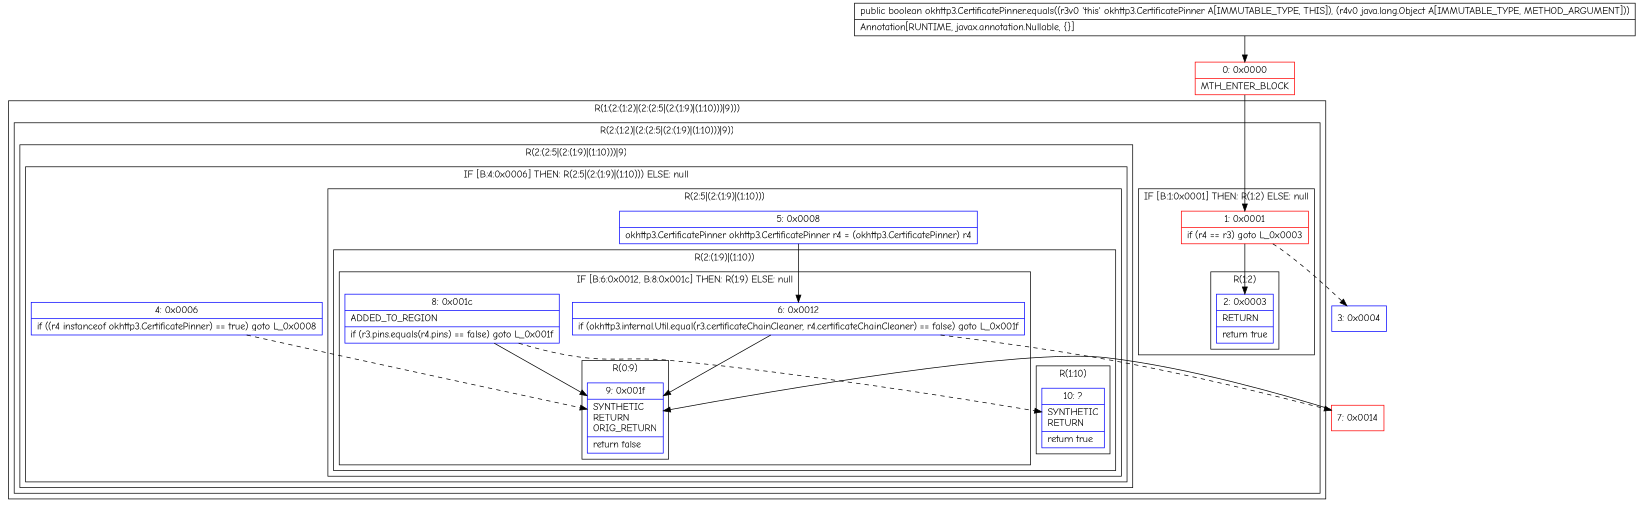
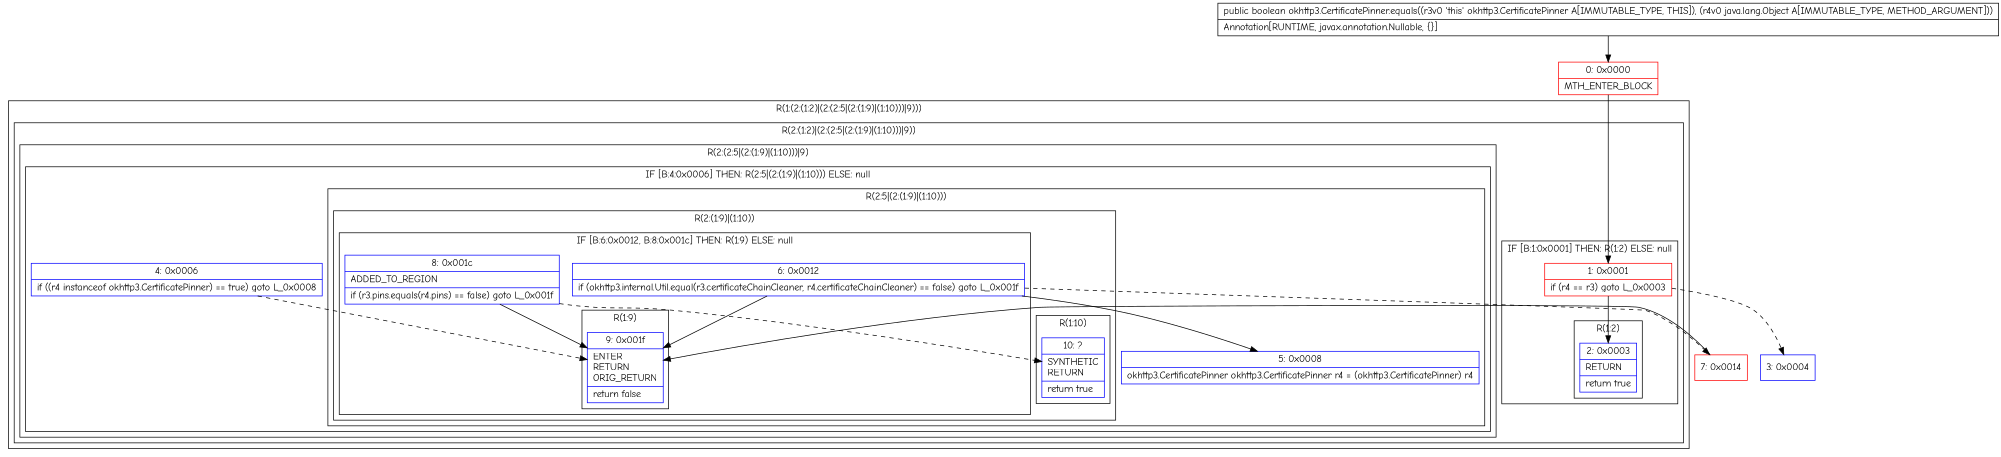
(798, 267) -> (1138, 316)
(625, 369) -> (625, 318)
(619, 407) -> (608, 357)
